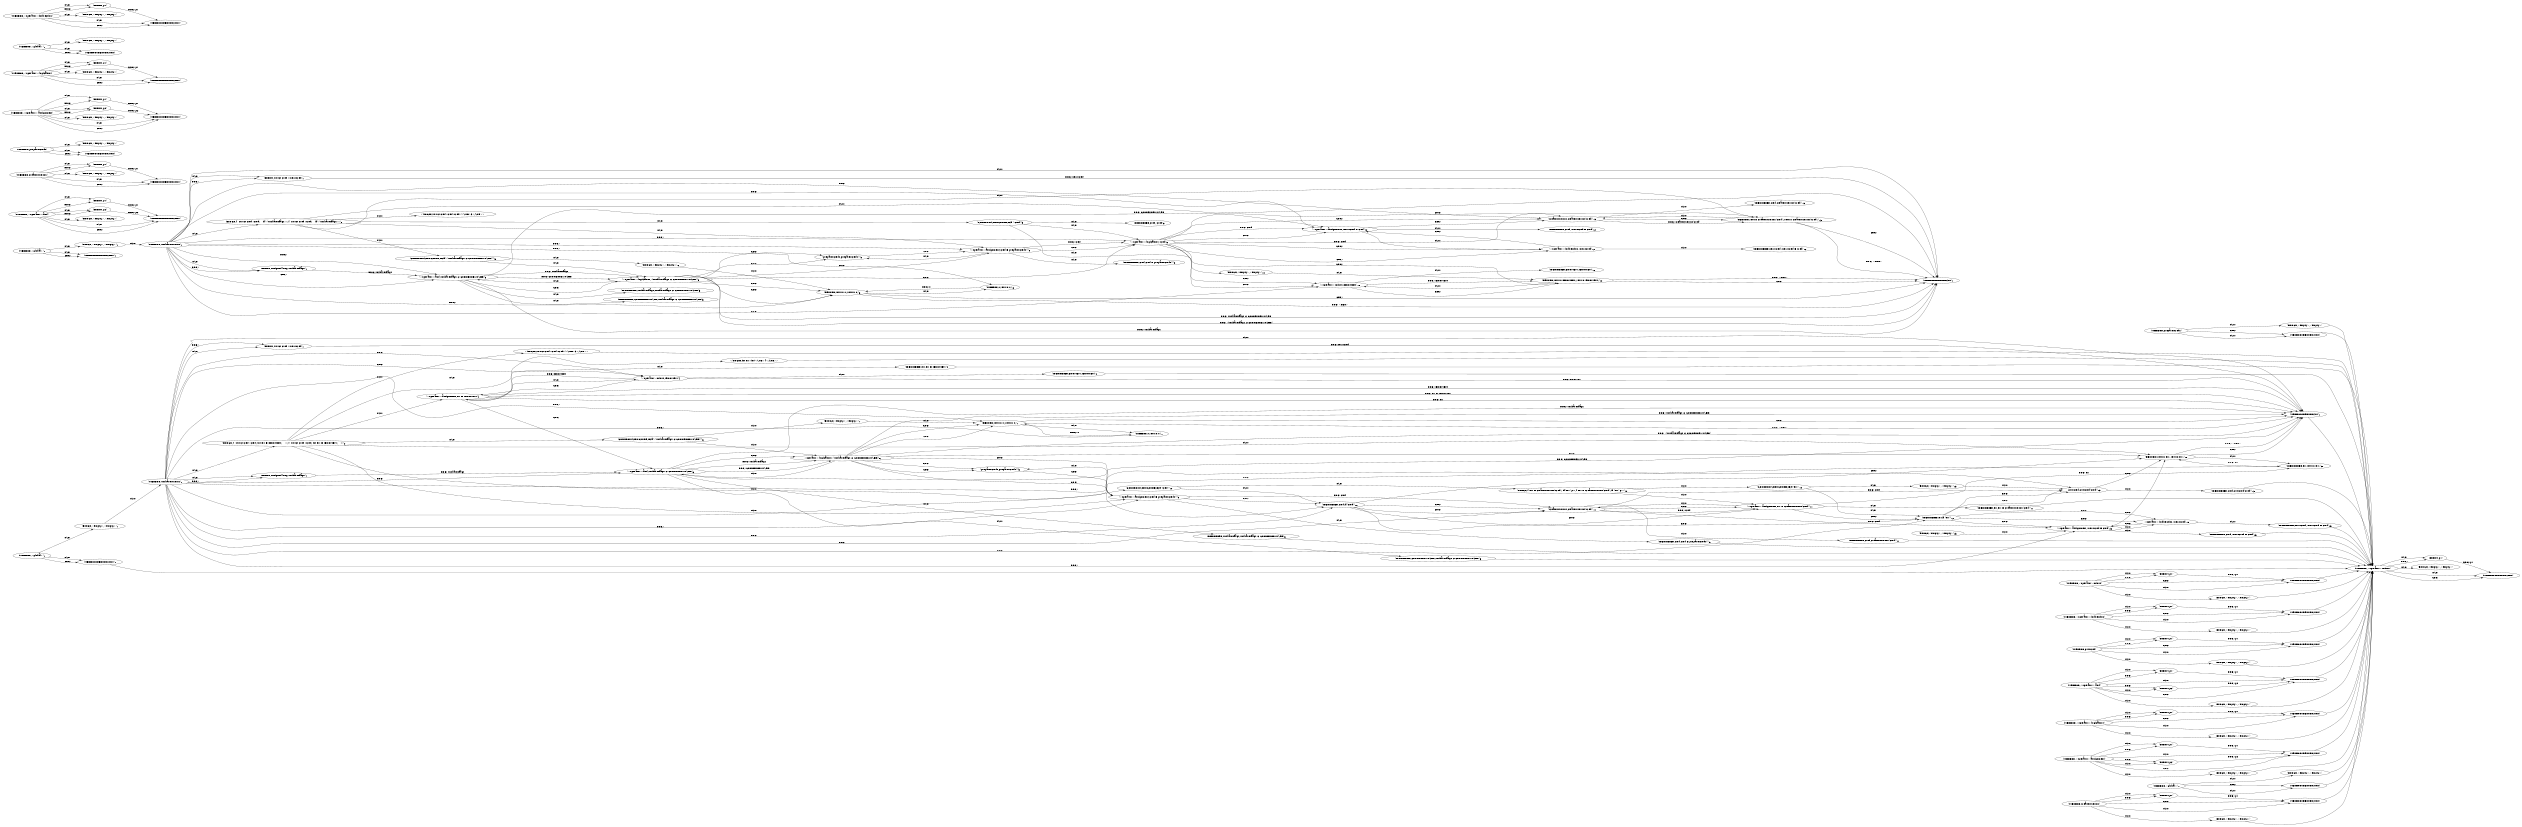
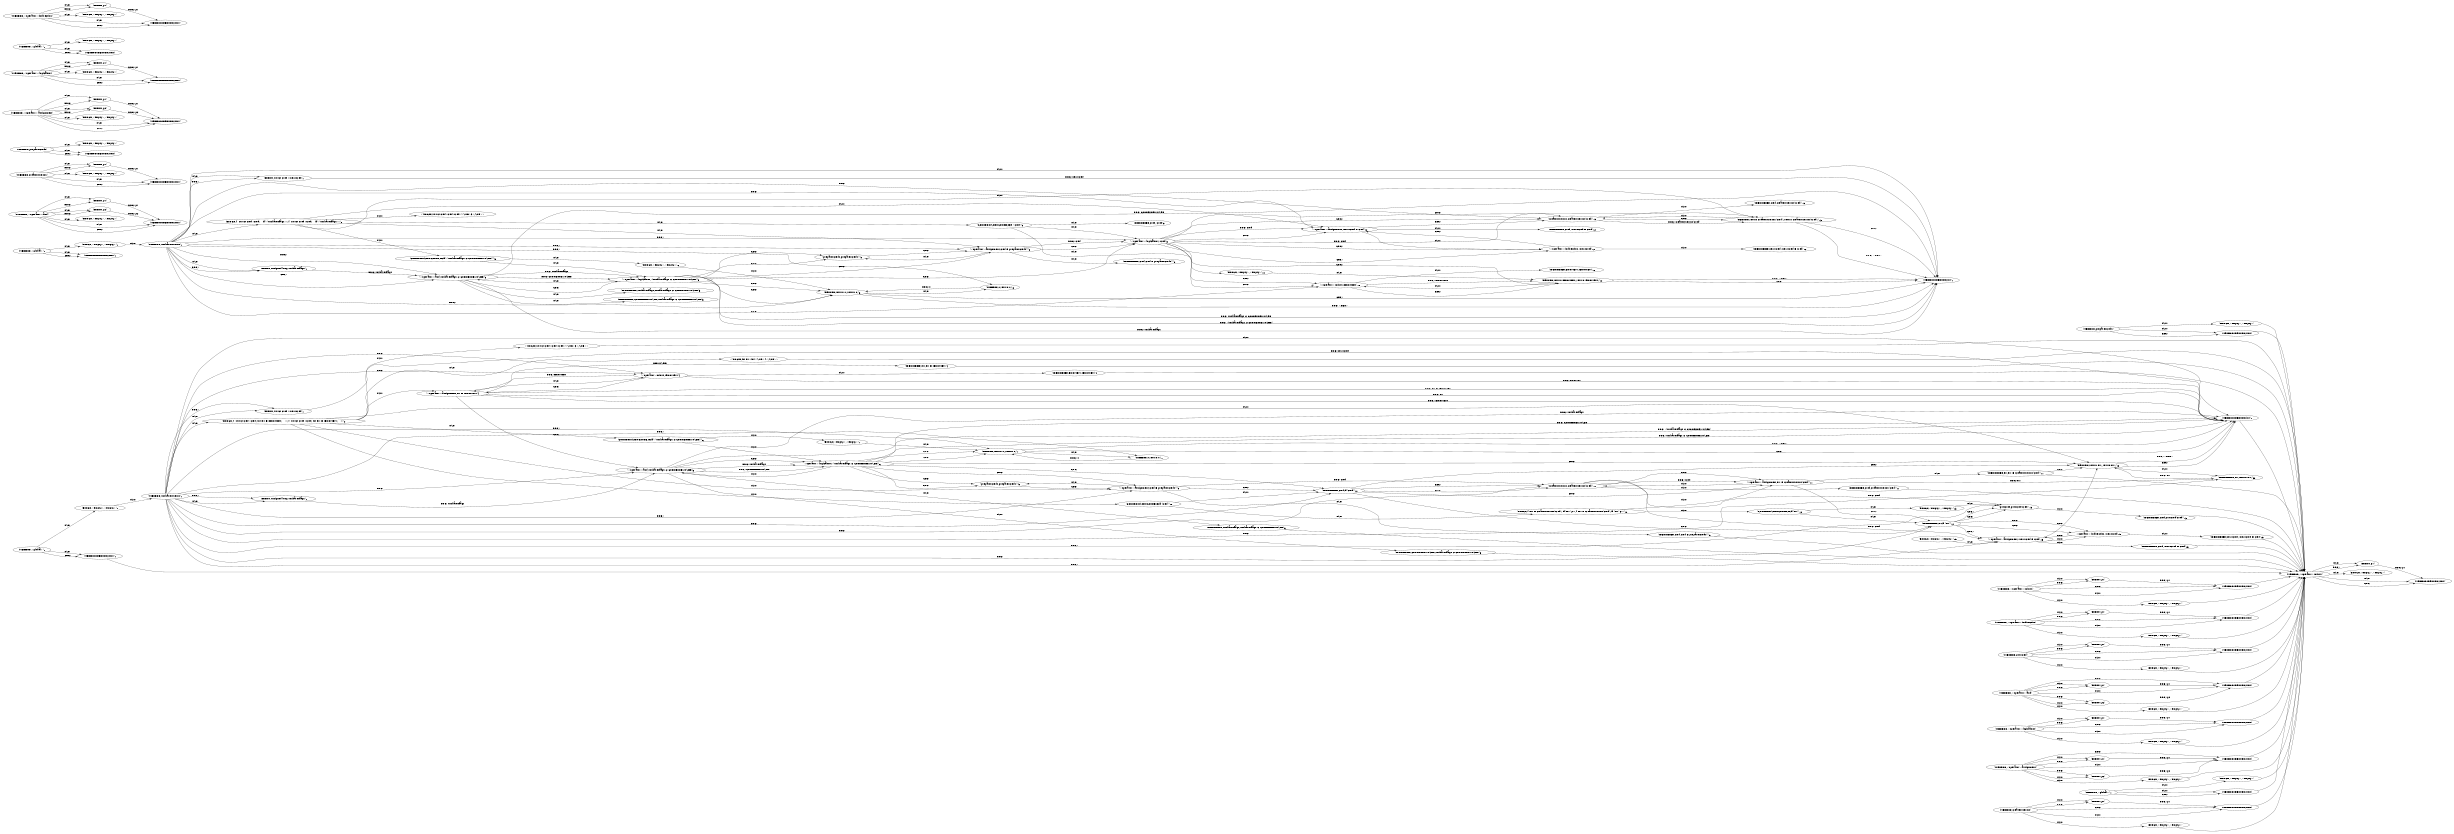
(661, 367) -> (661, 363)
(2128, 476) -> (2064, 470)
